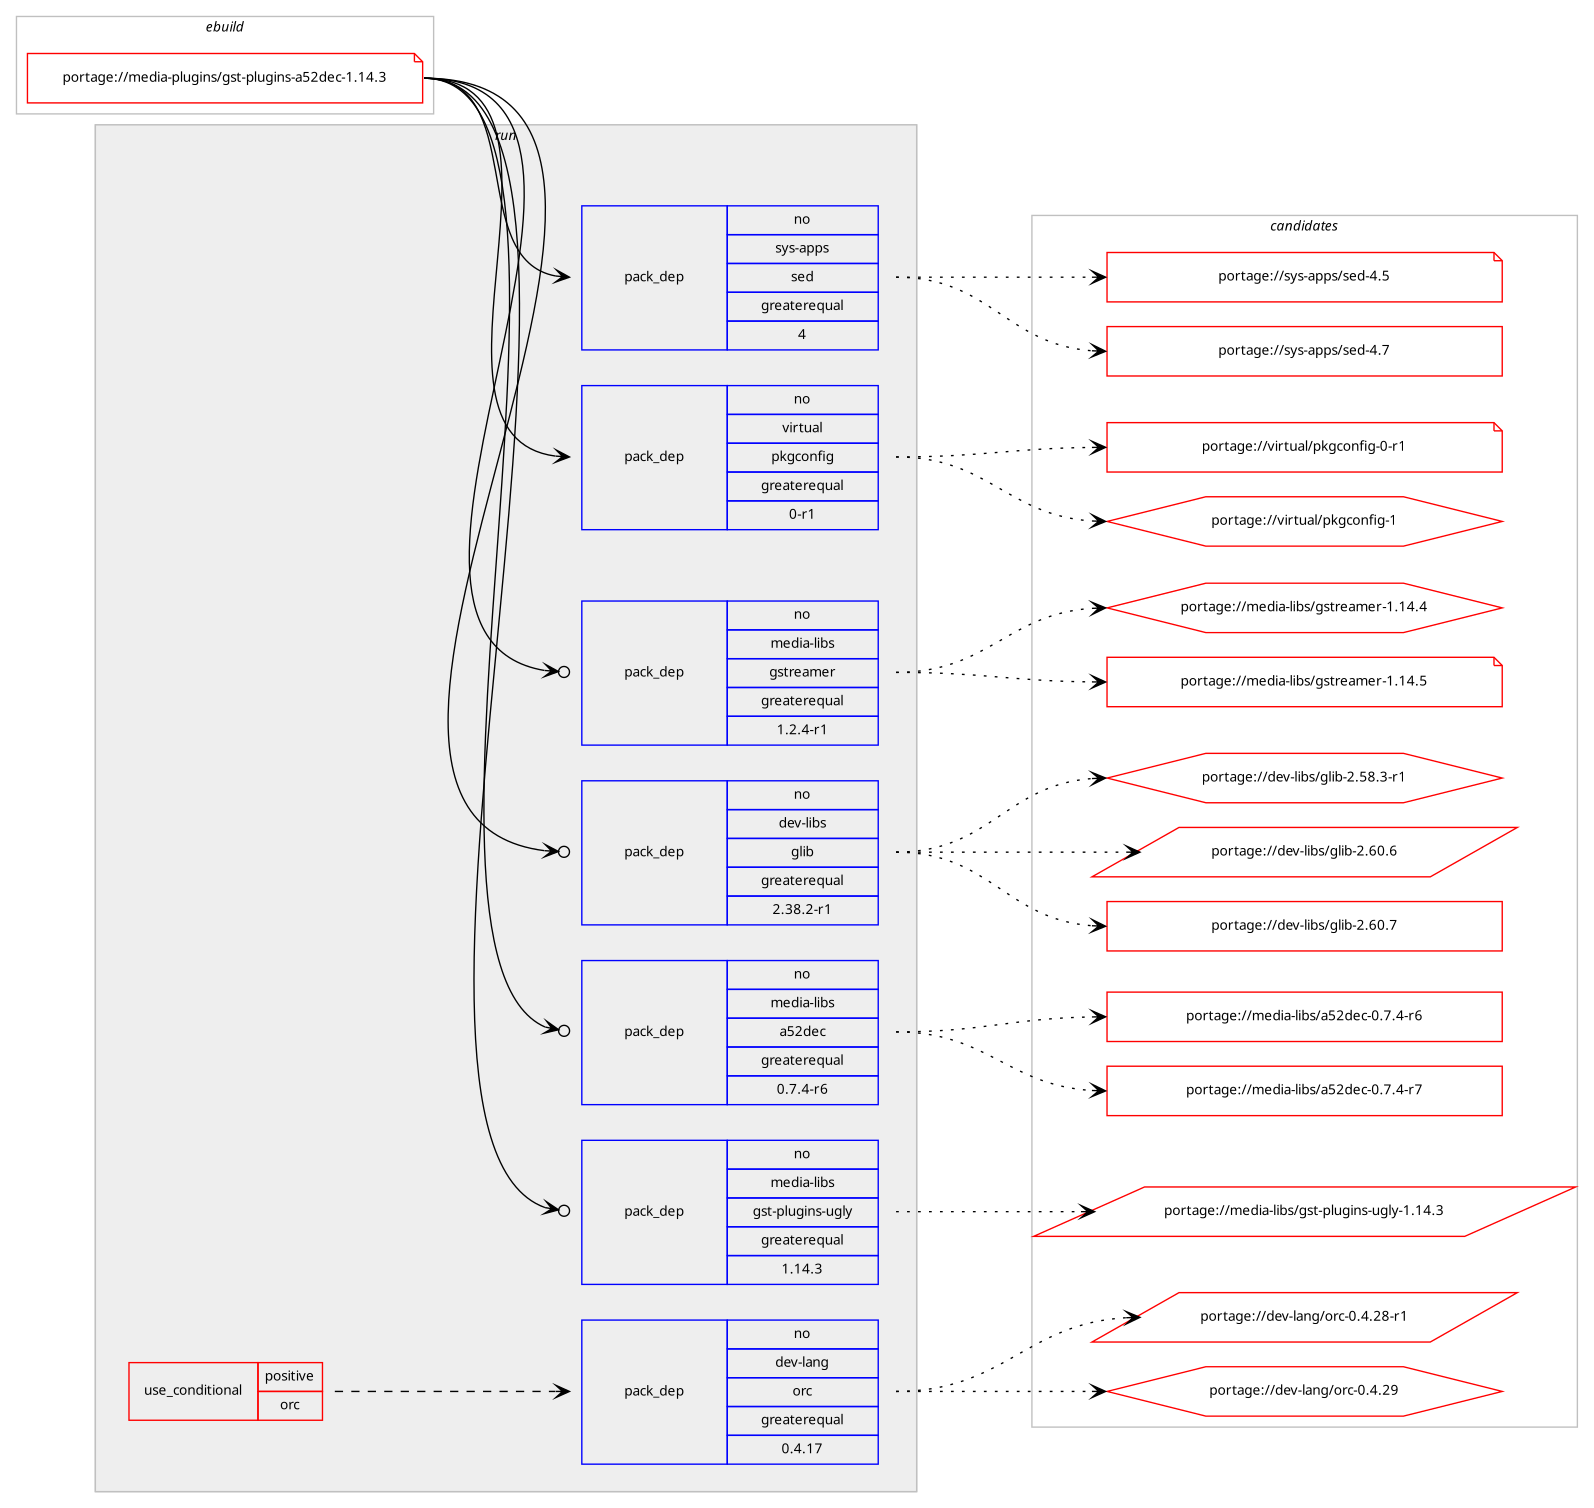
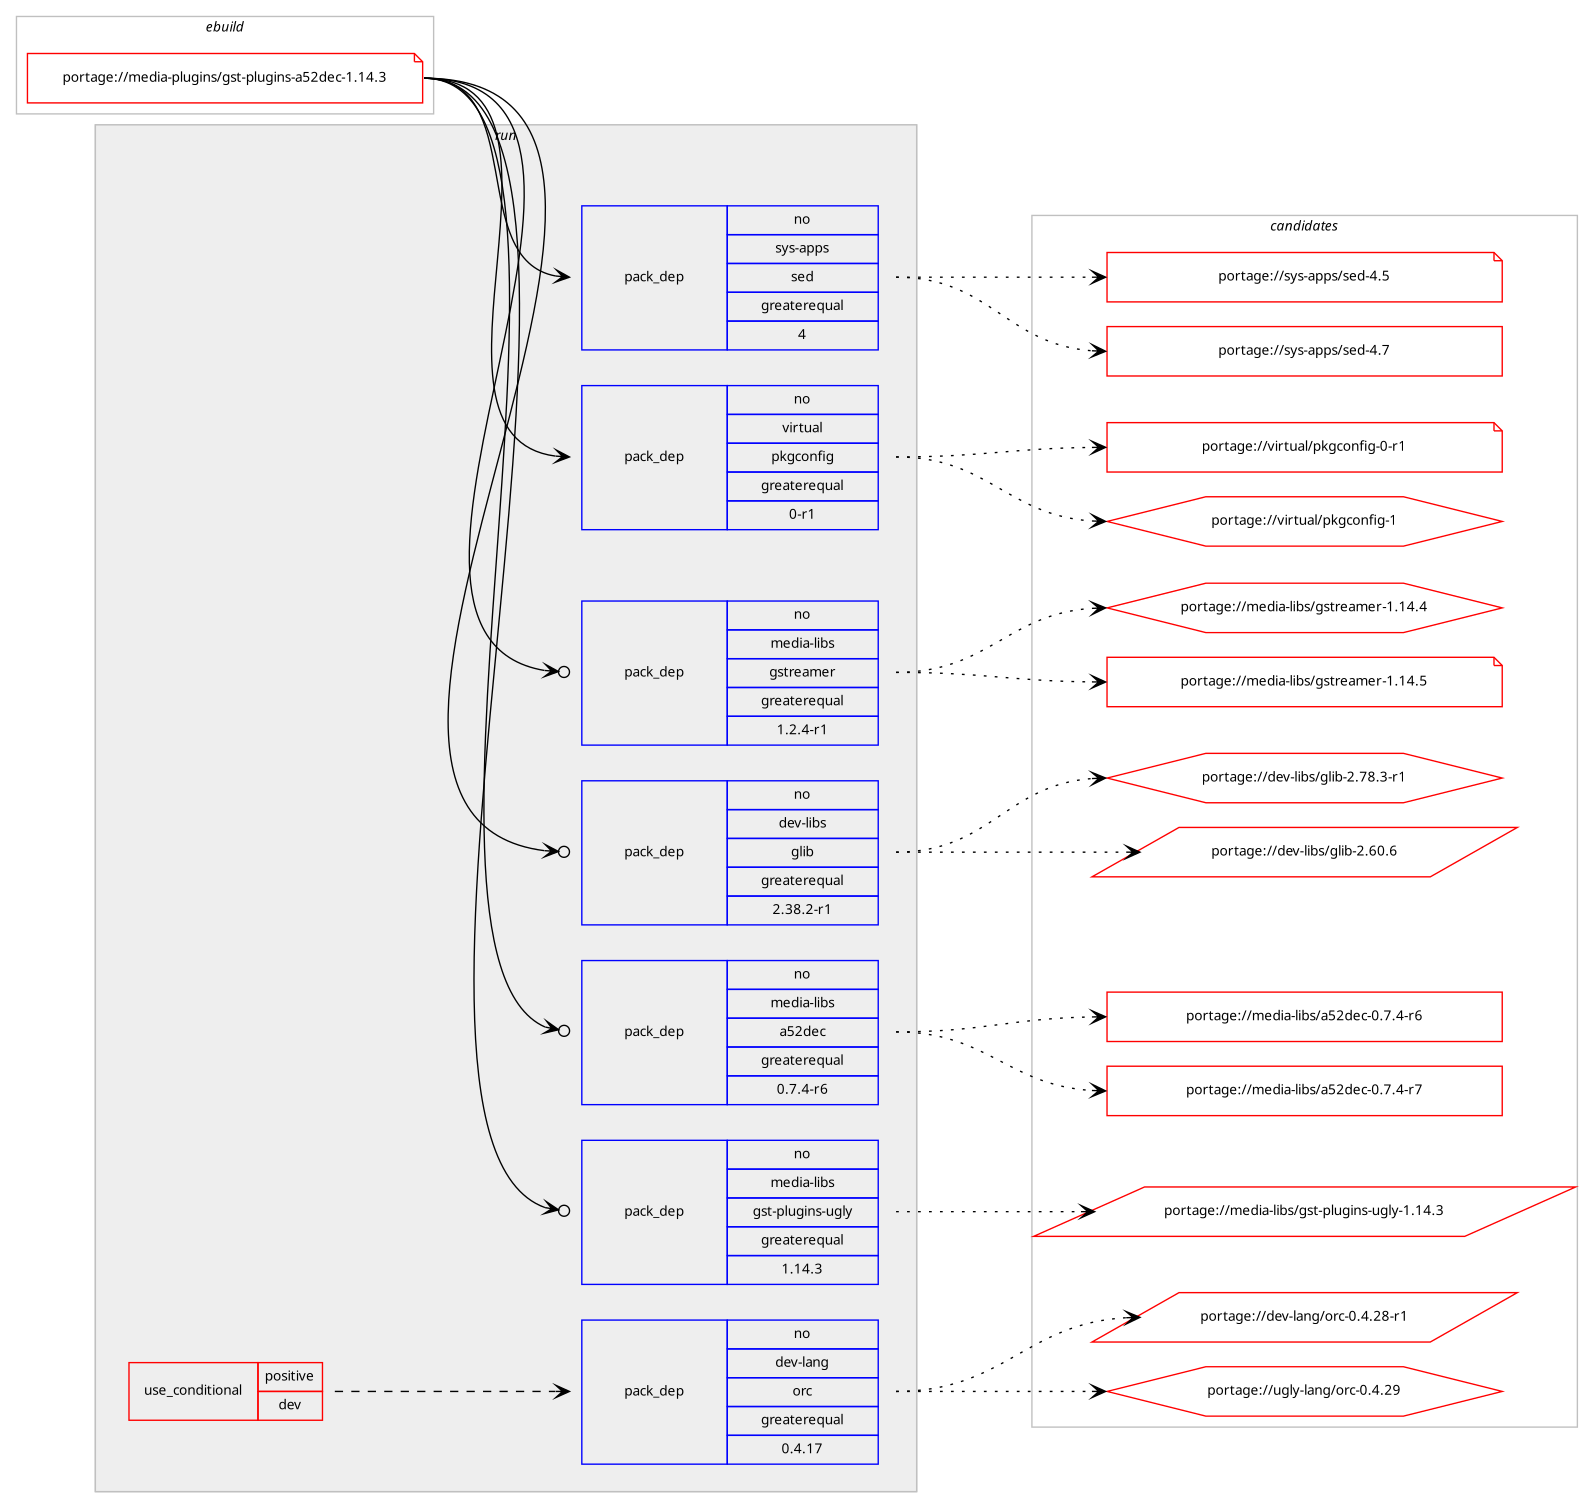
(1305, 778) -> (1305, 778)
(1305, 926) -> none
(1305, 1391) -> (1305, 1391)
(290, 1405) -> (290, 1405)
